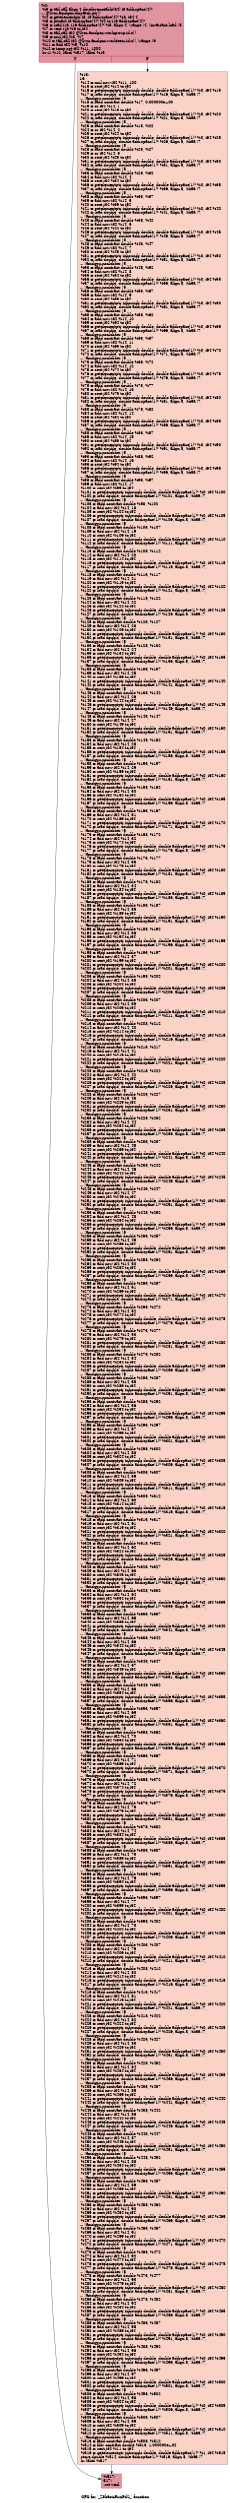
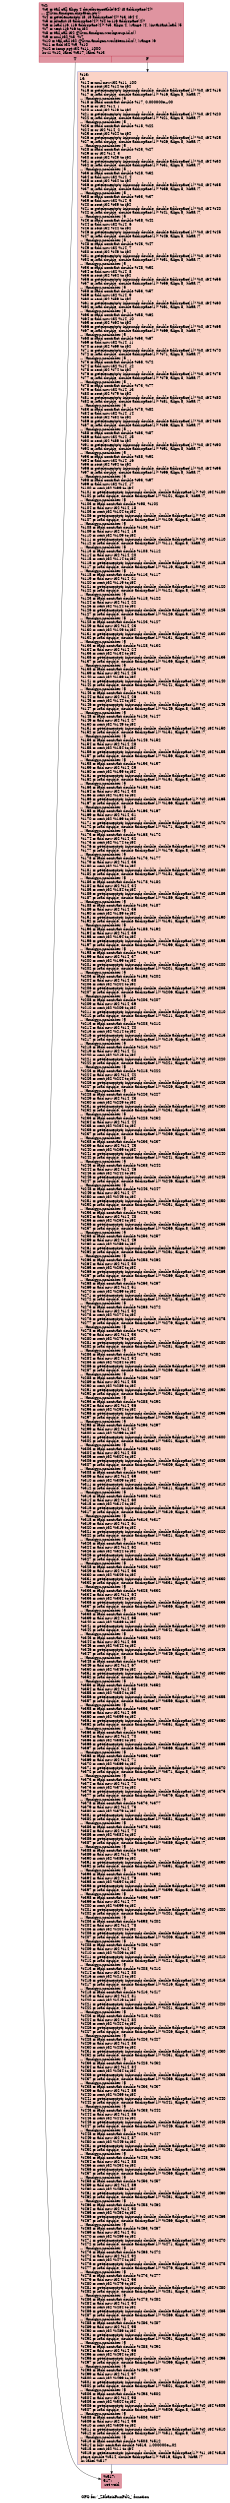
(108, 1099) -> (108, 1099)
